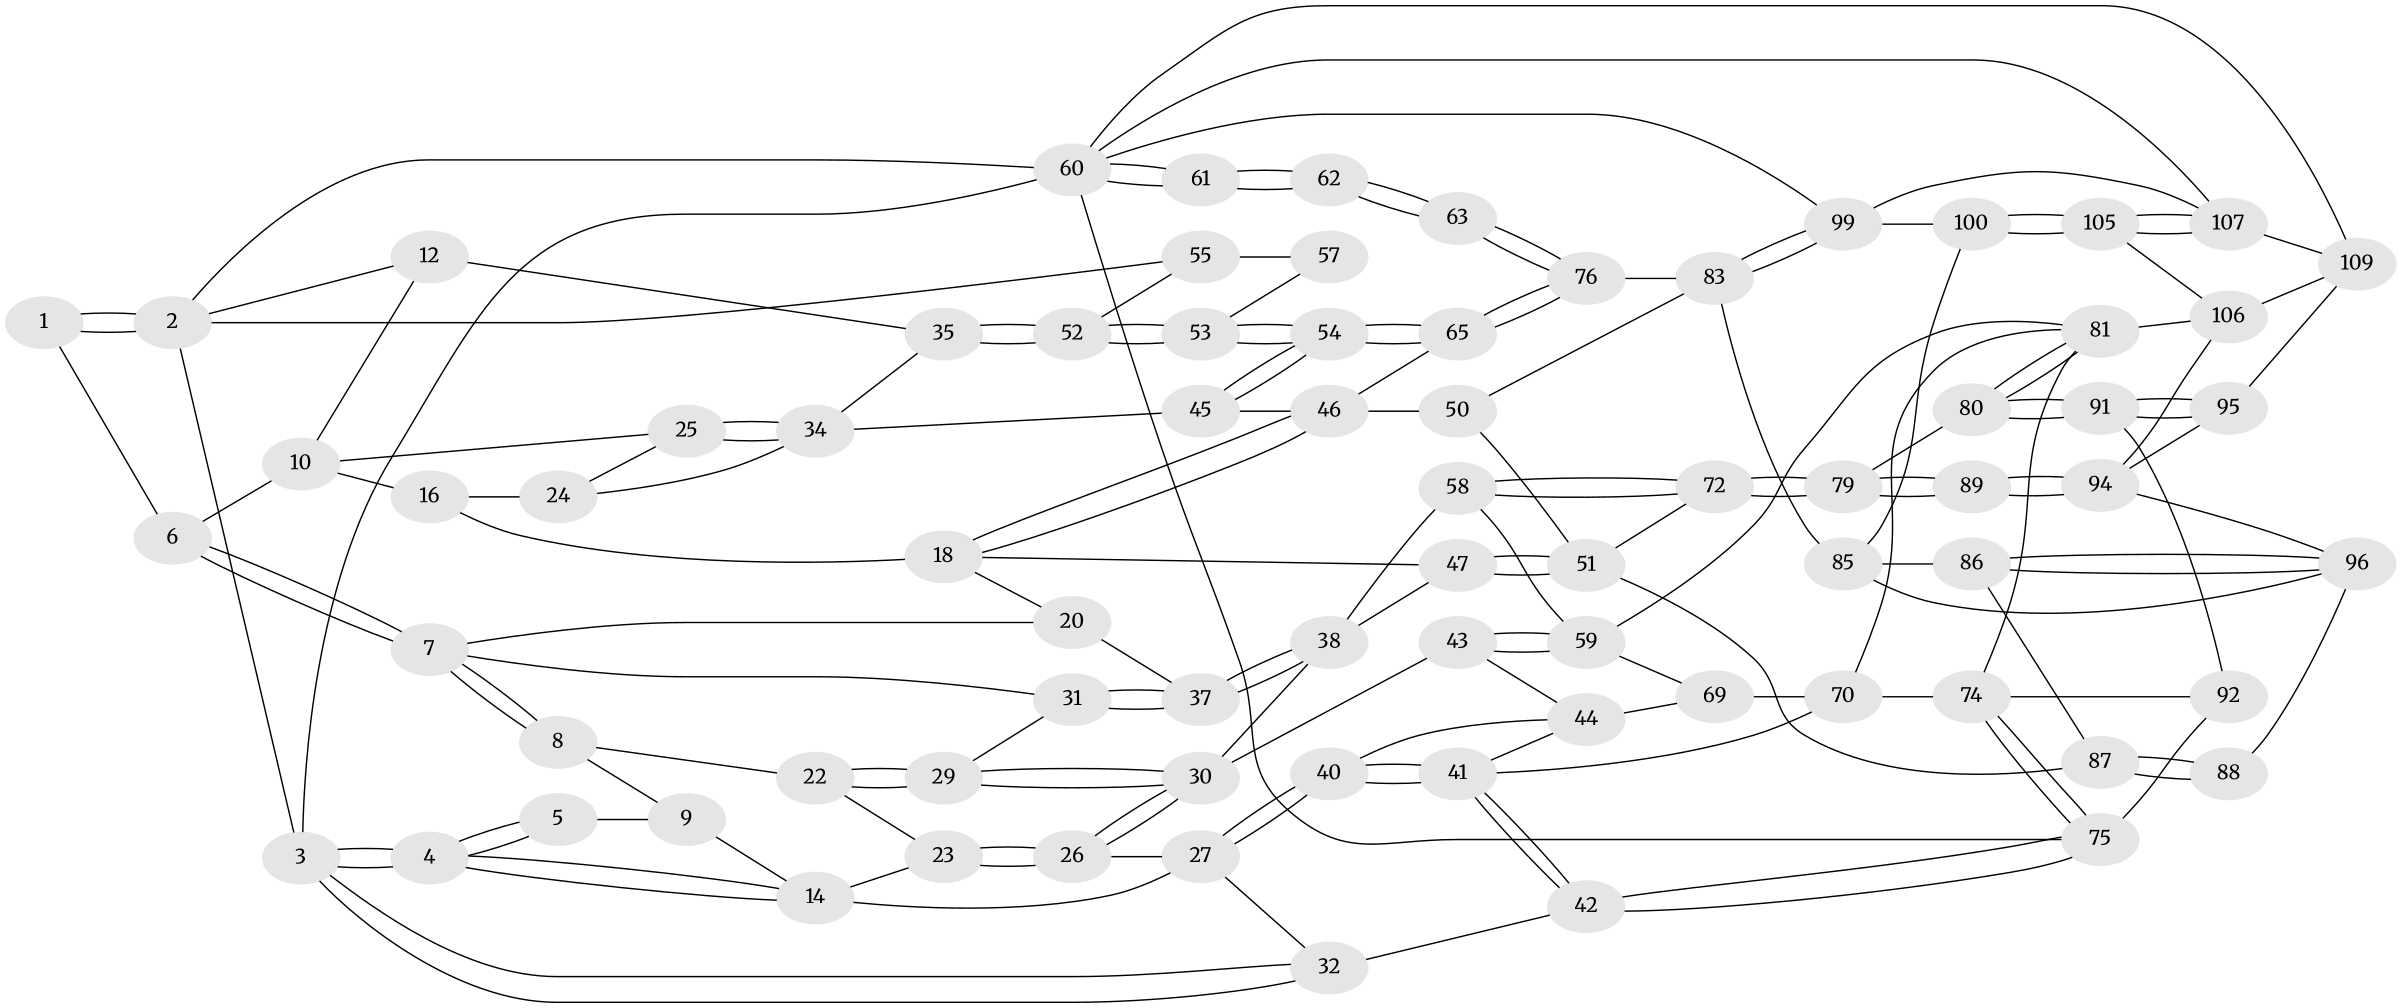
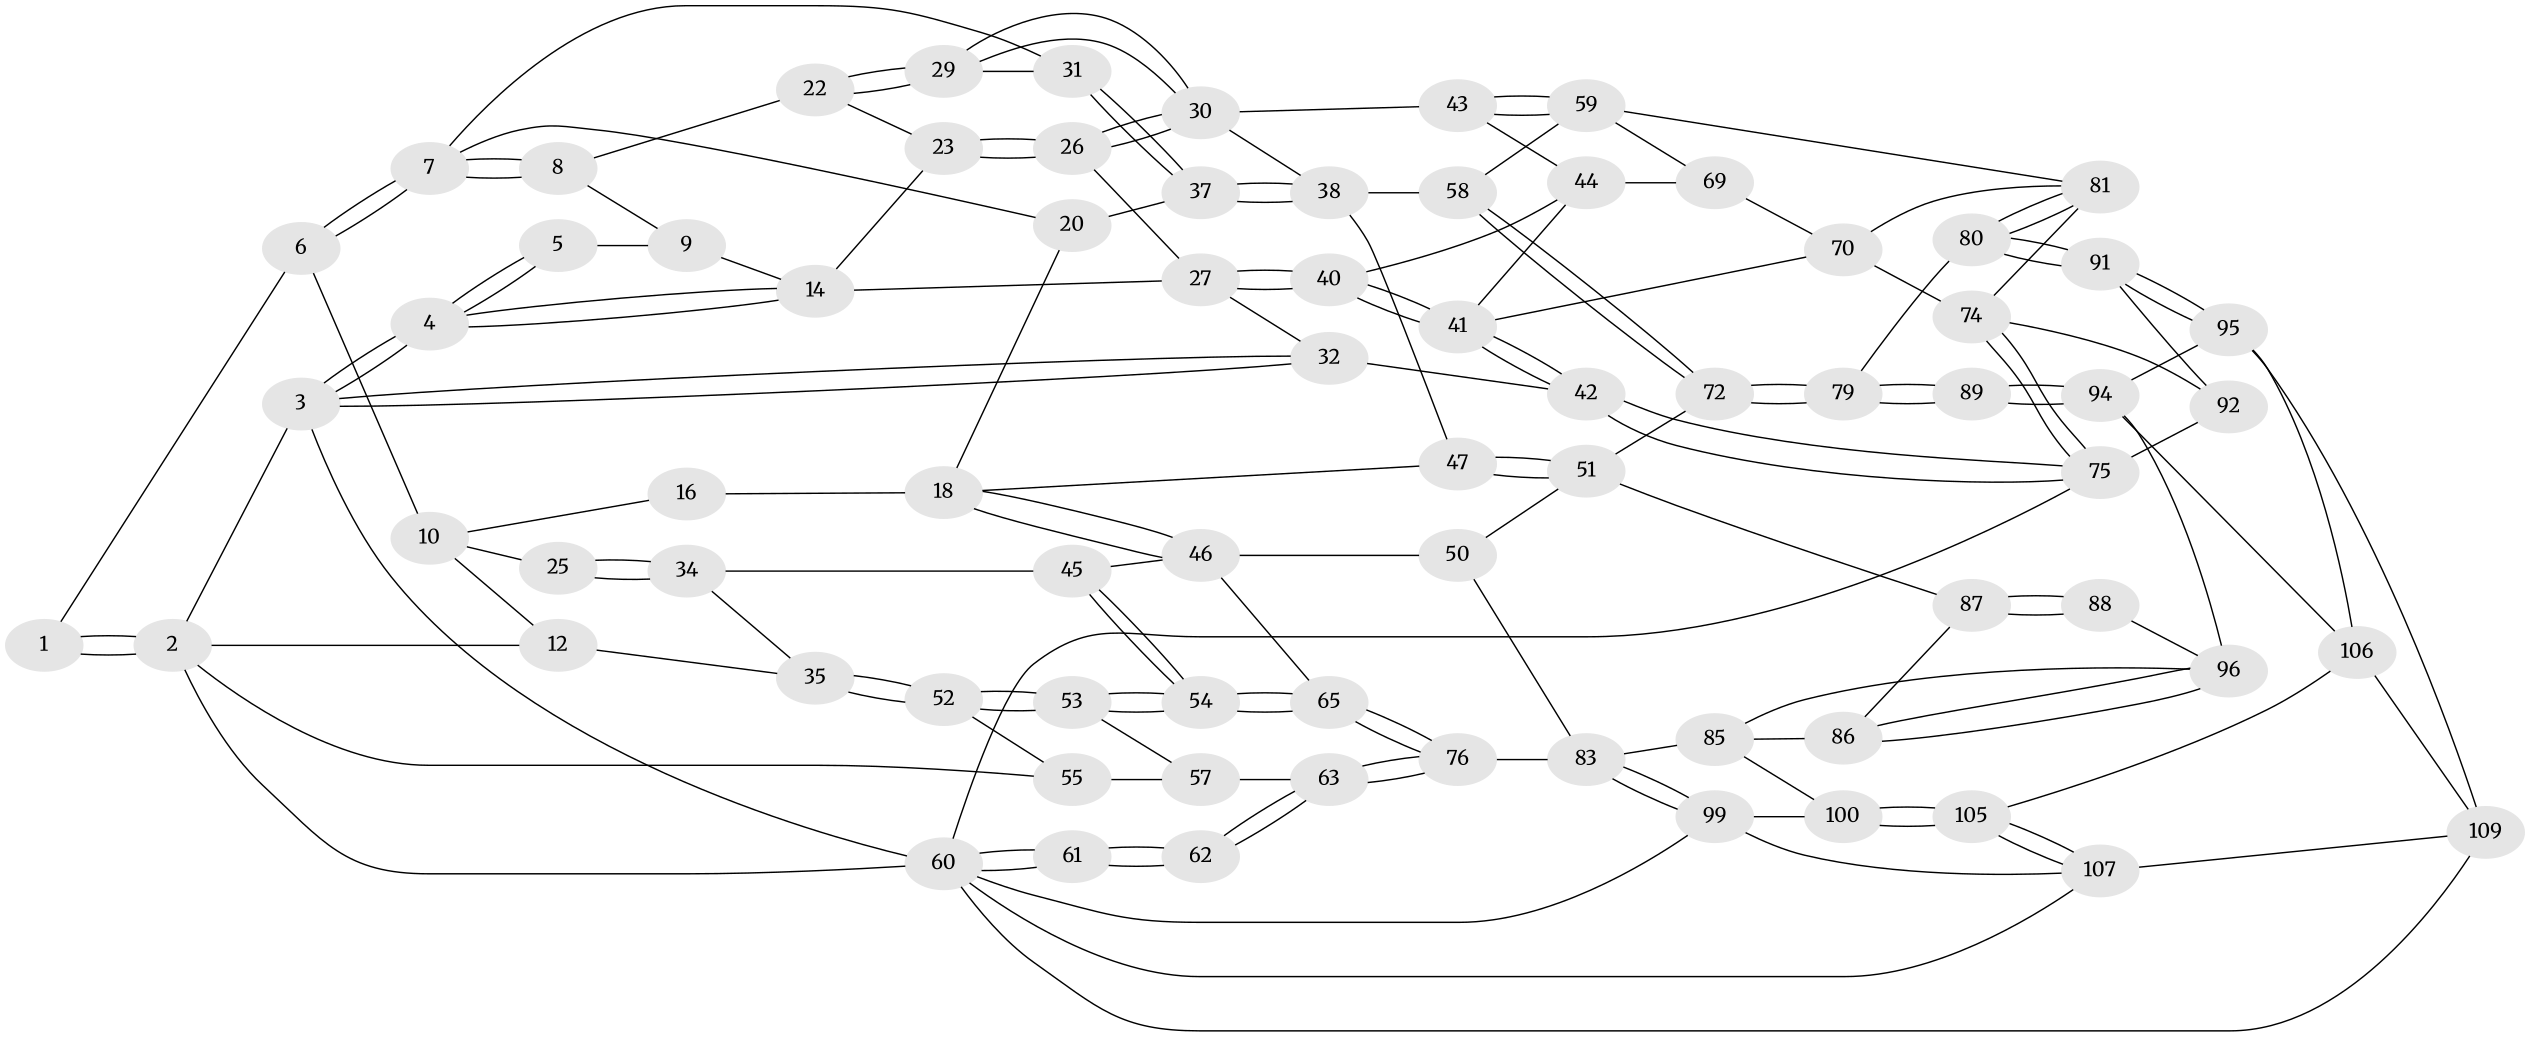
(2165, 324) -> (2317, 483)
(558, 497) -> none
none -> (1265, 780)
